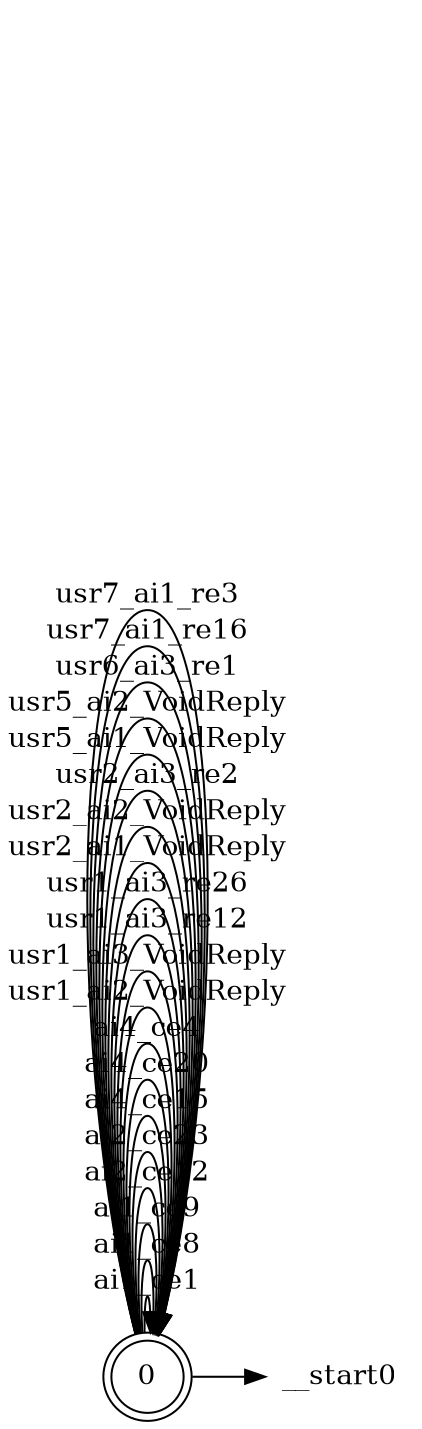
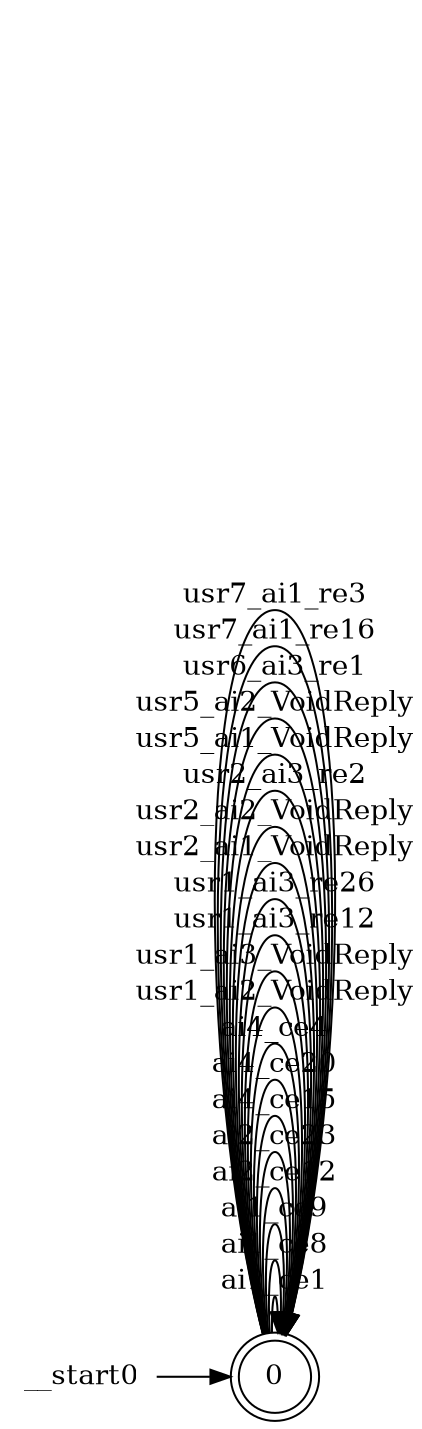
(218, 1377) -> (183, 1377)
